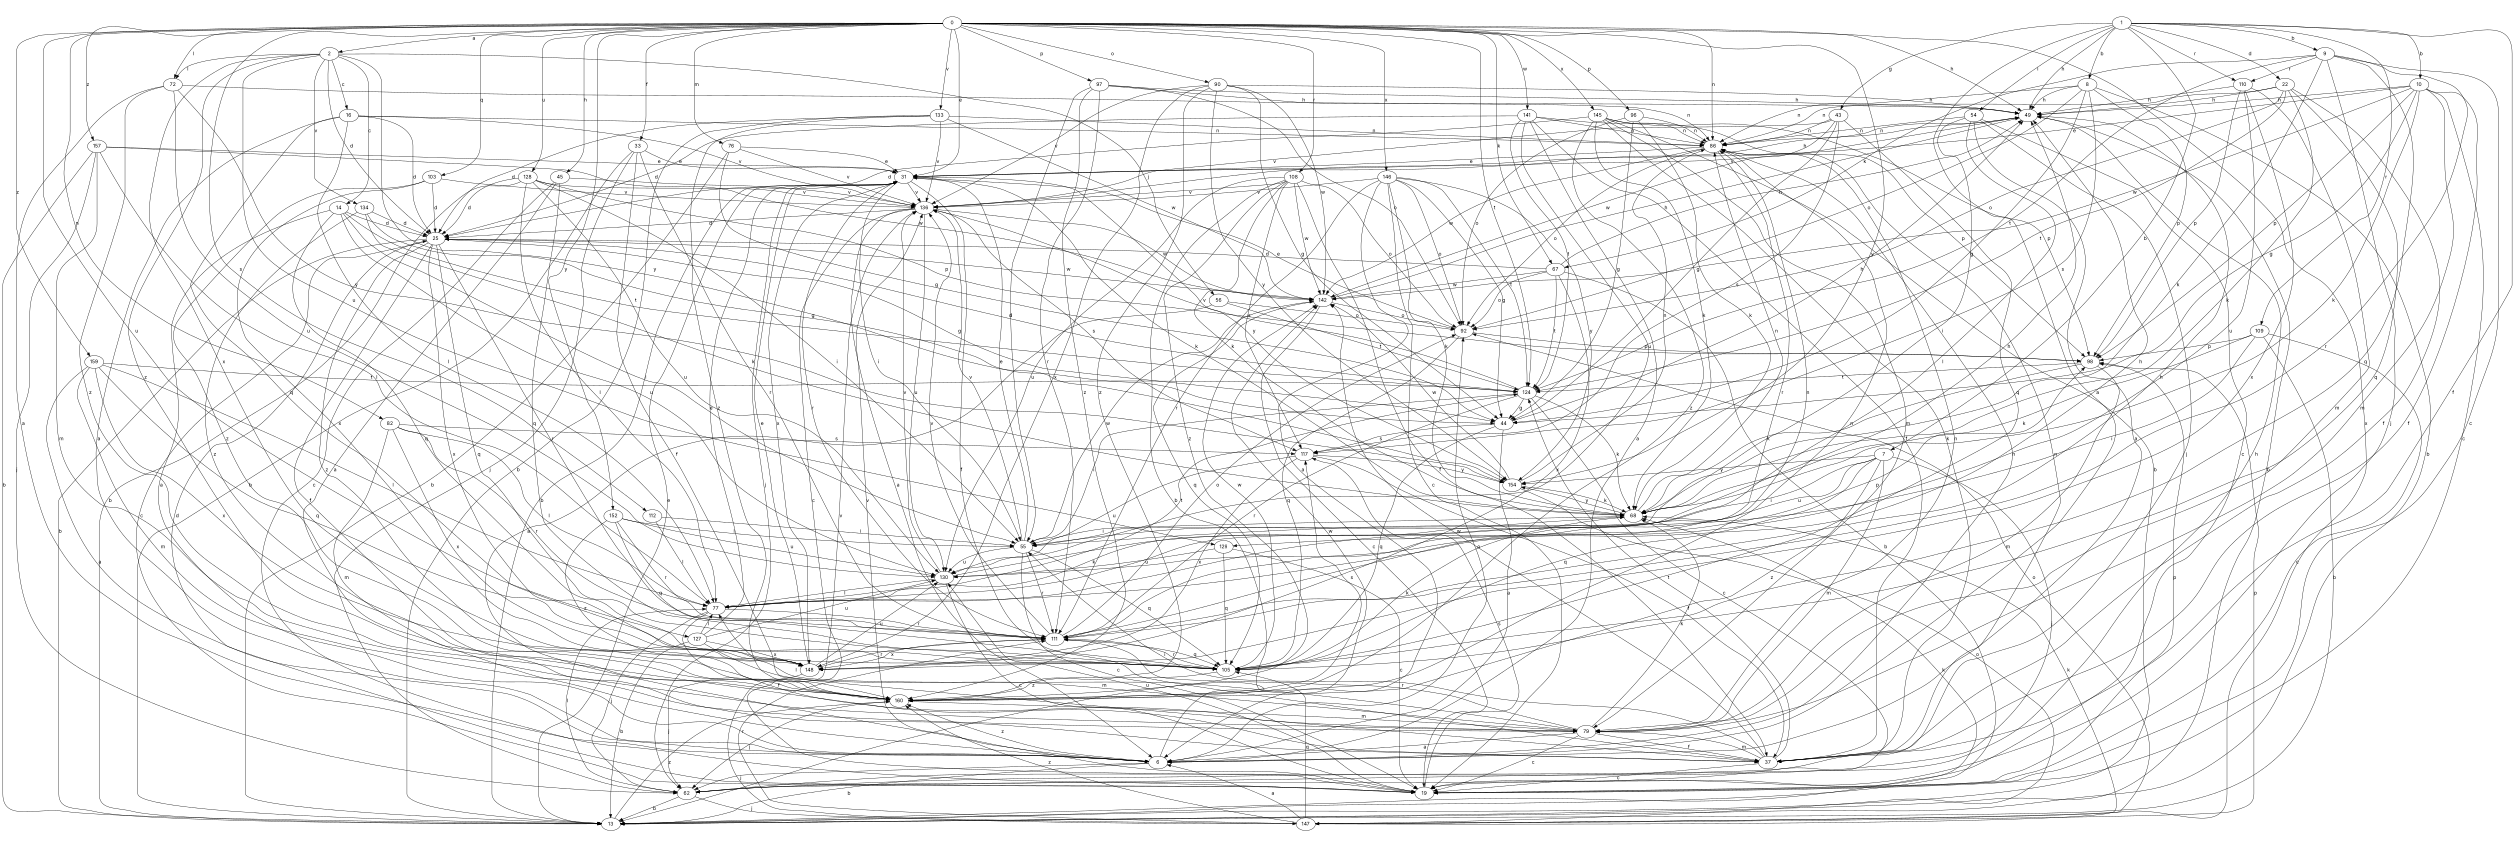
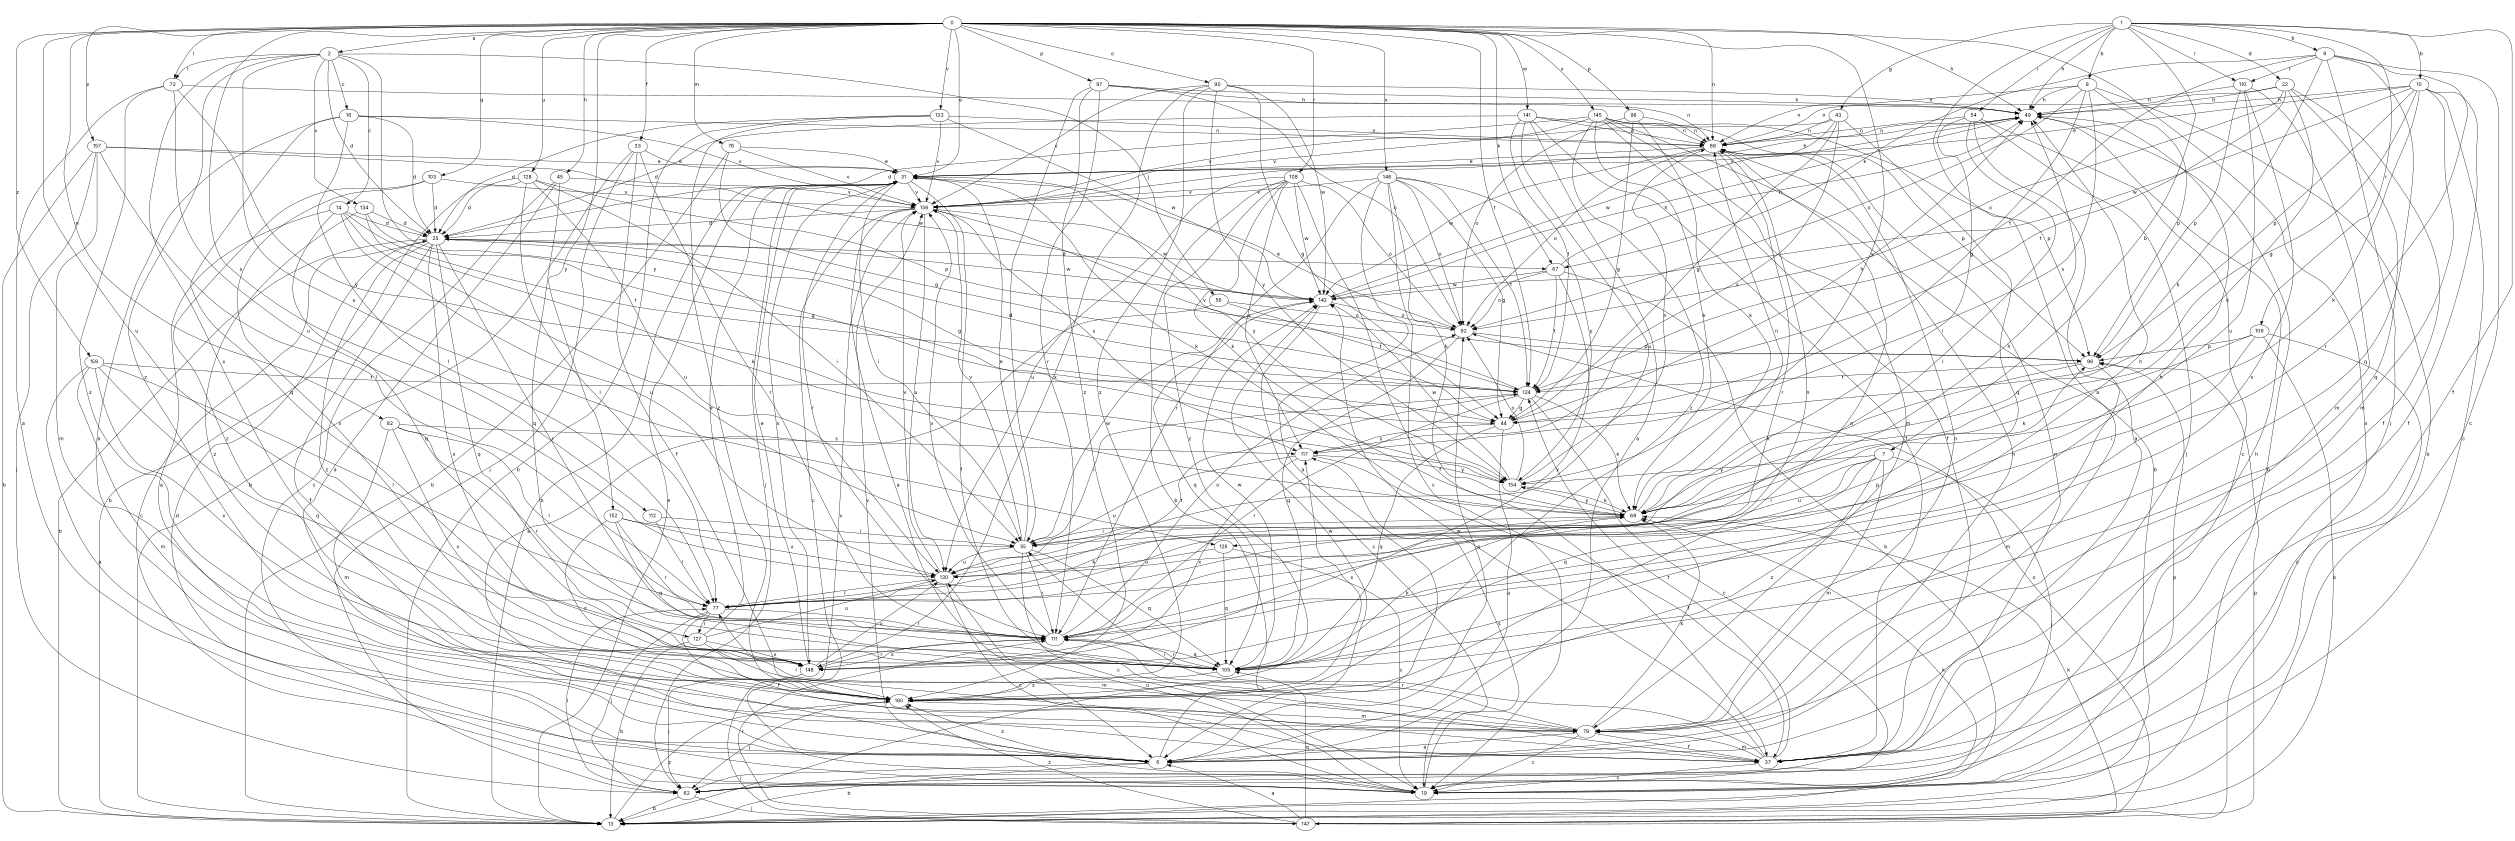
(780, 192) -> (1279, 149)
(1025, 248) -> (966, 253)
(1948, 439) -> (1948, 439)
(706, 625) -> (703, 623)
(1973, 804) -> (1509, 407)
